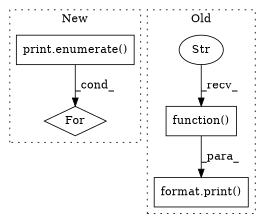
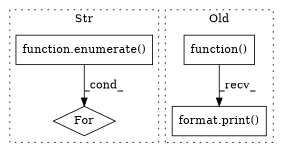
(75, 19) -> (84, 19)
(75, 50) -> (84, 50)
(201, 50) -> none
(220, 157) -> (238, 85)
